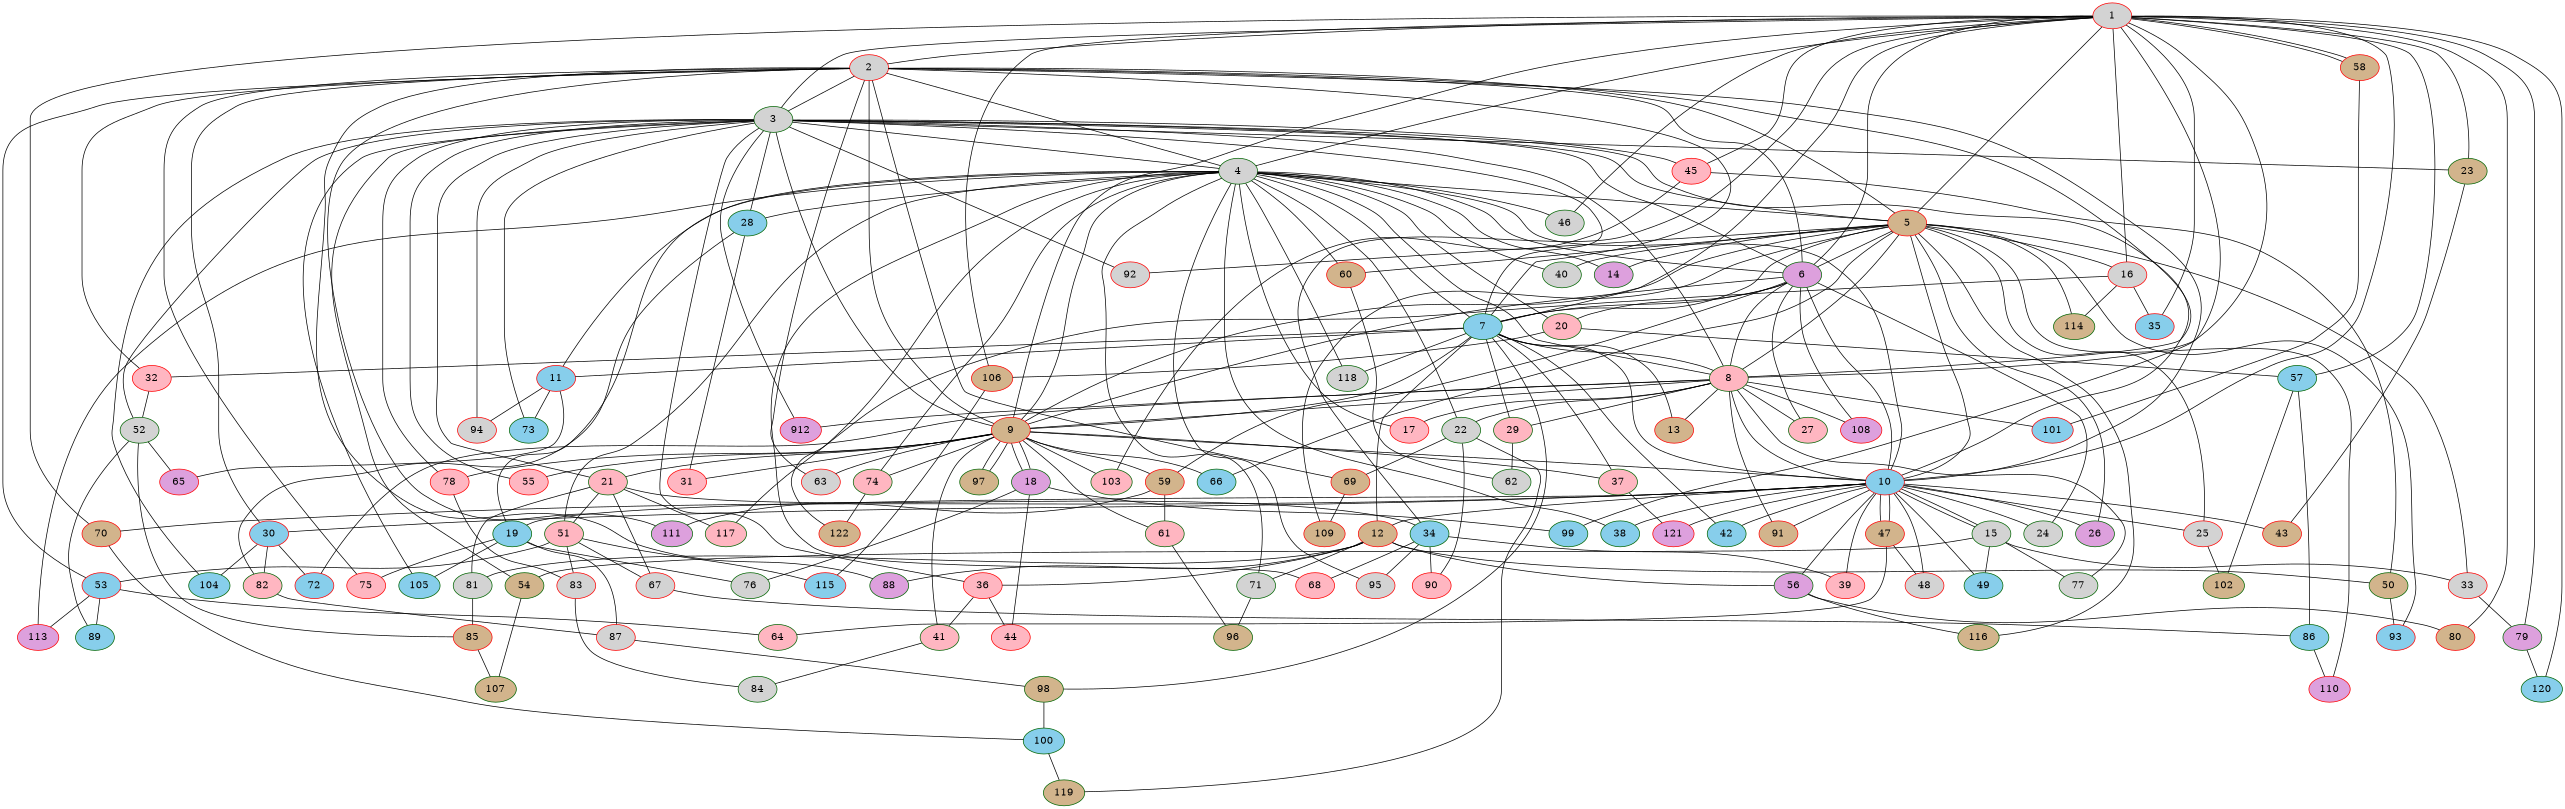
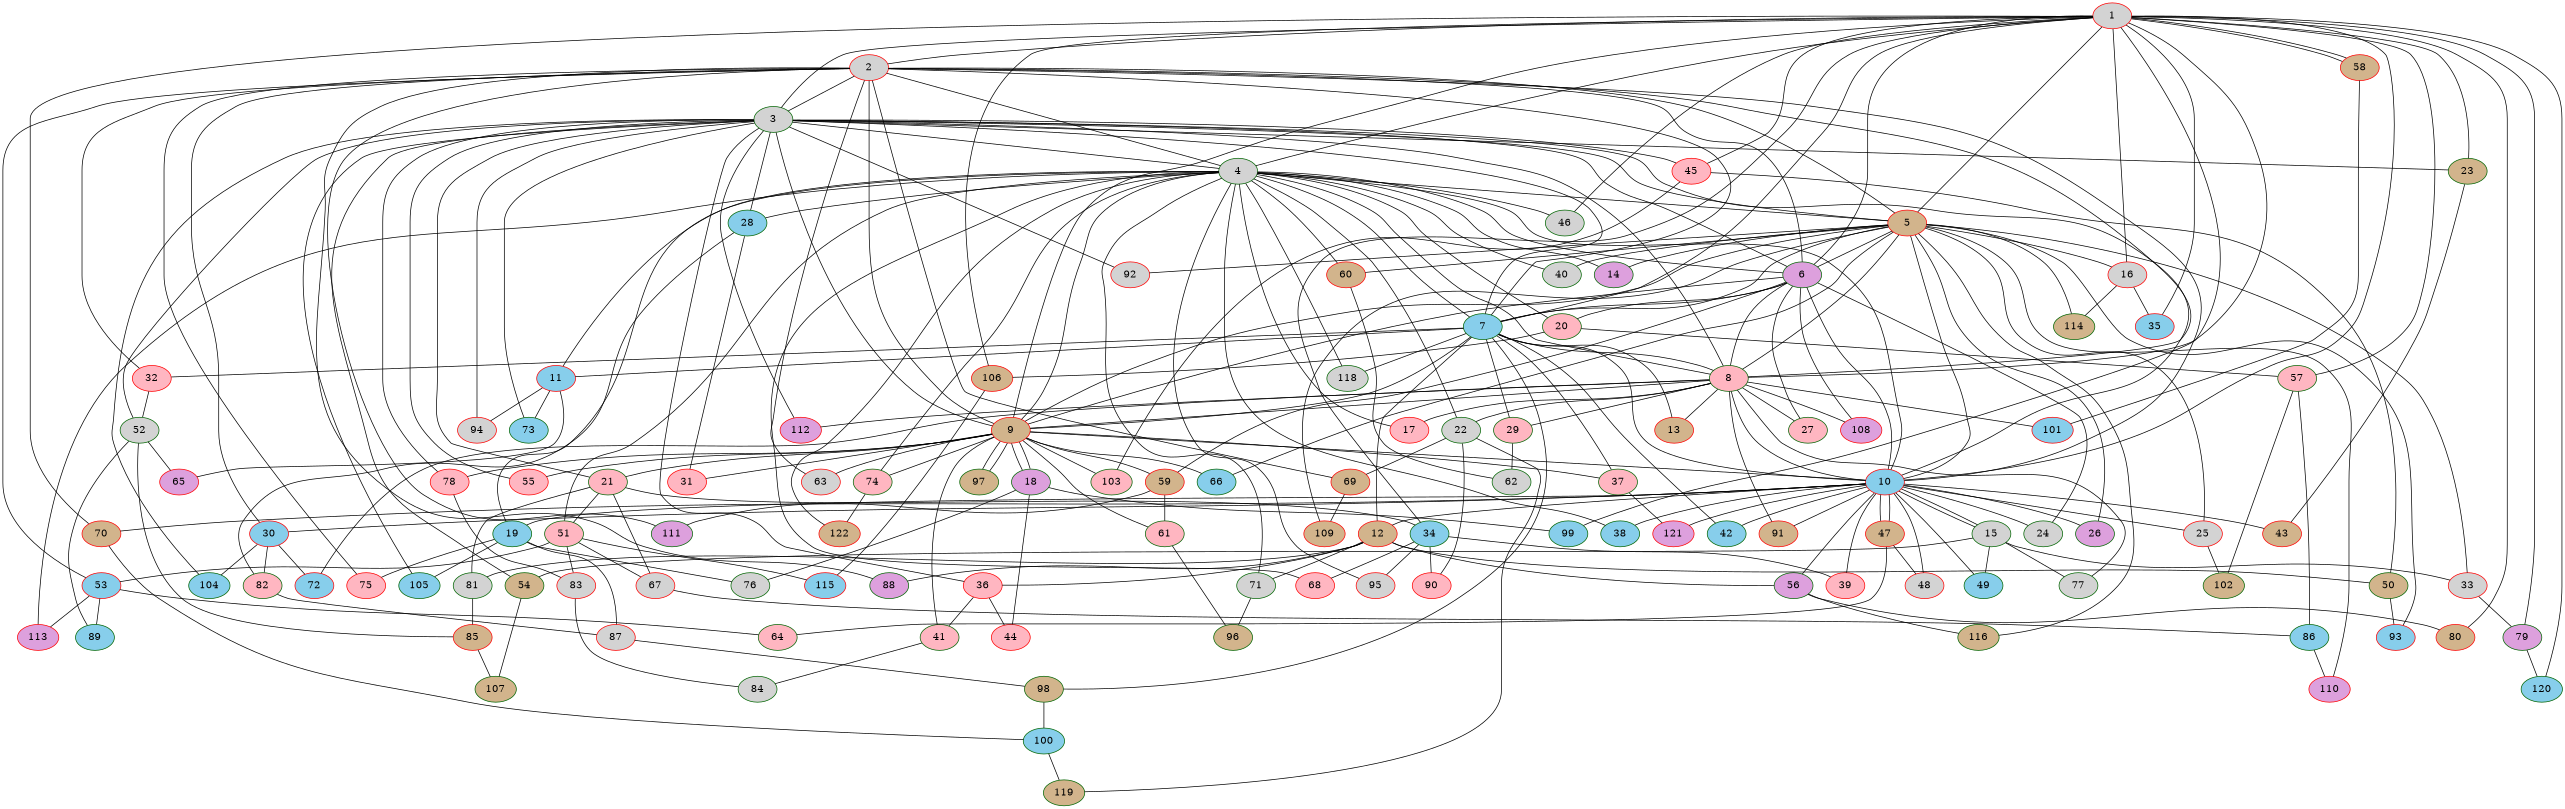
(2297, 378) -> (2297, 378)
(801, 430) -> (801, 430)
(726, 534) -> none
